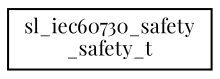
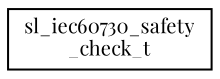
(110, 39) -> (110, 39)
